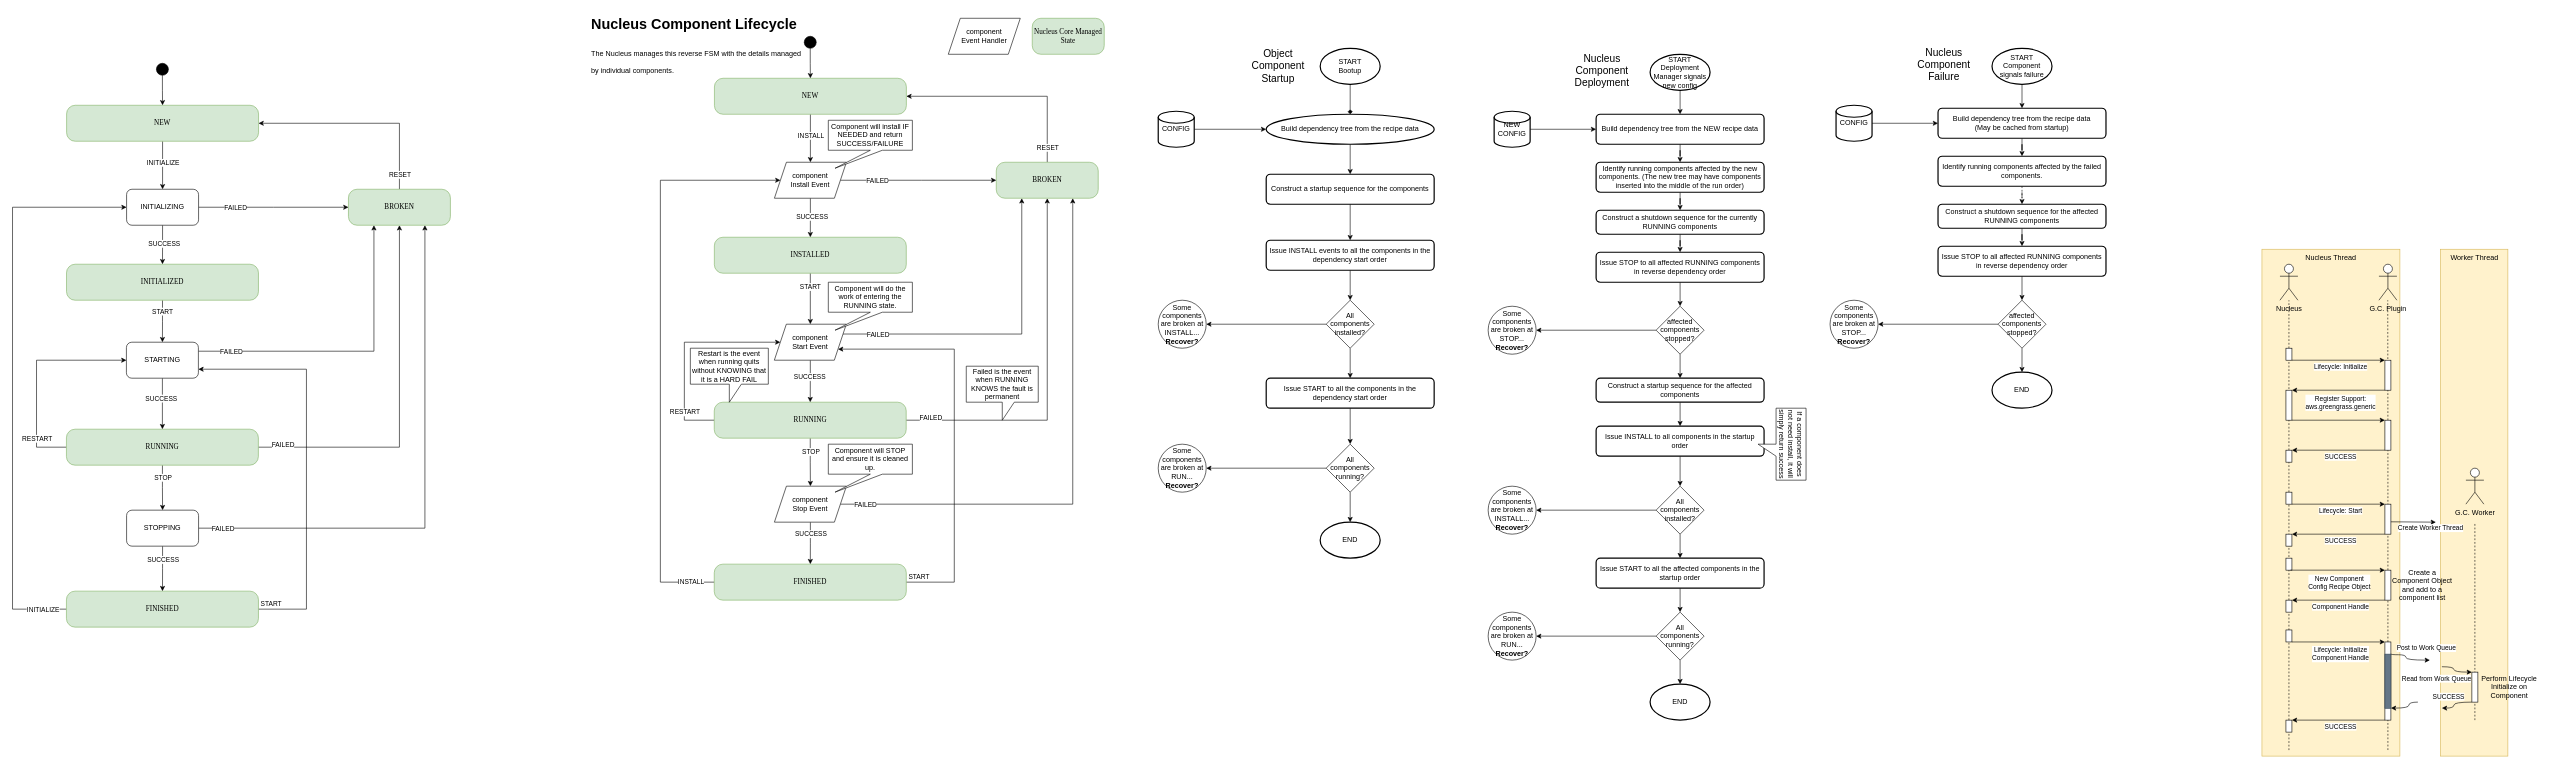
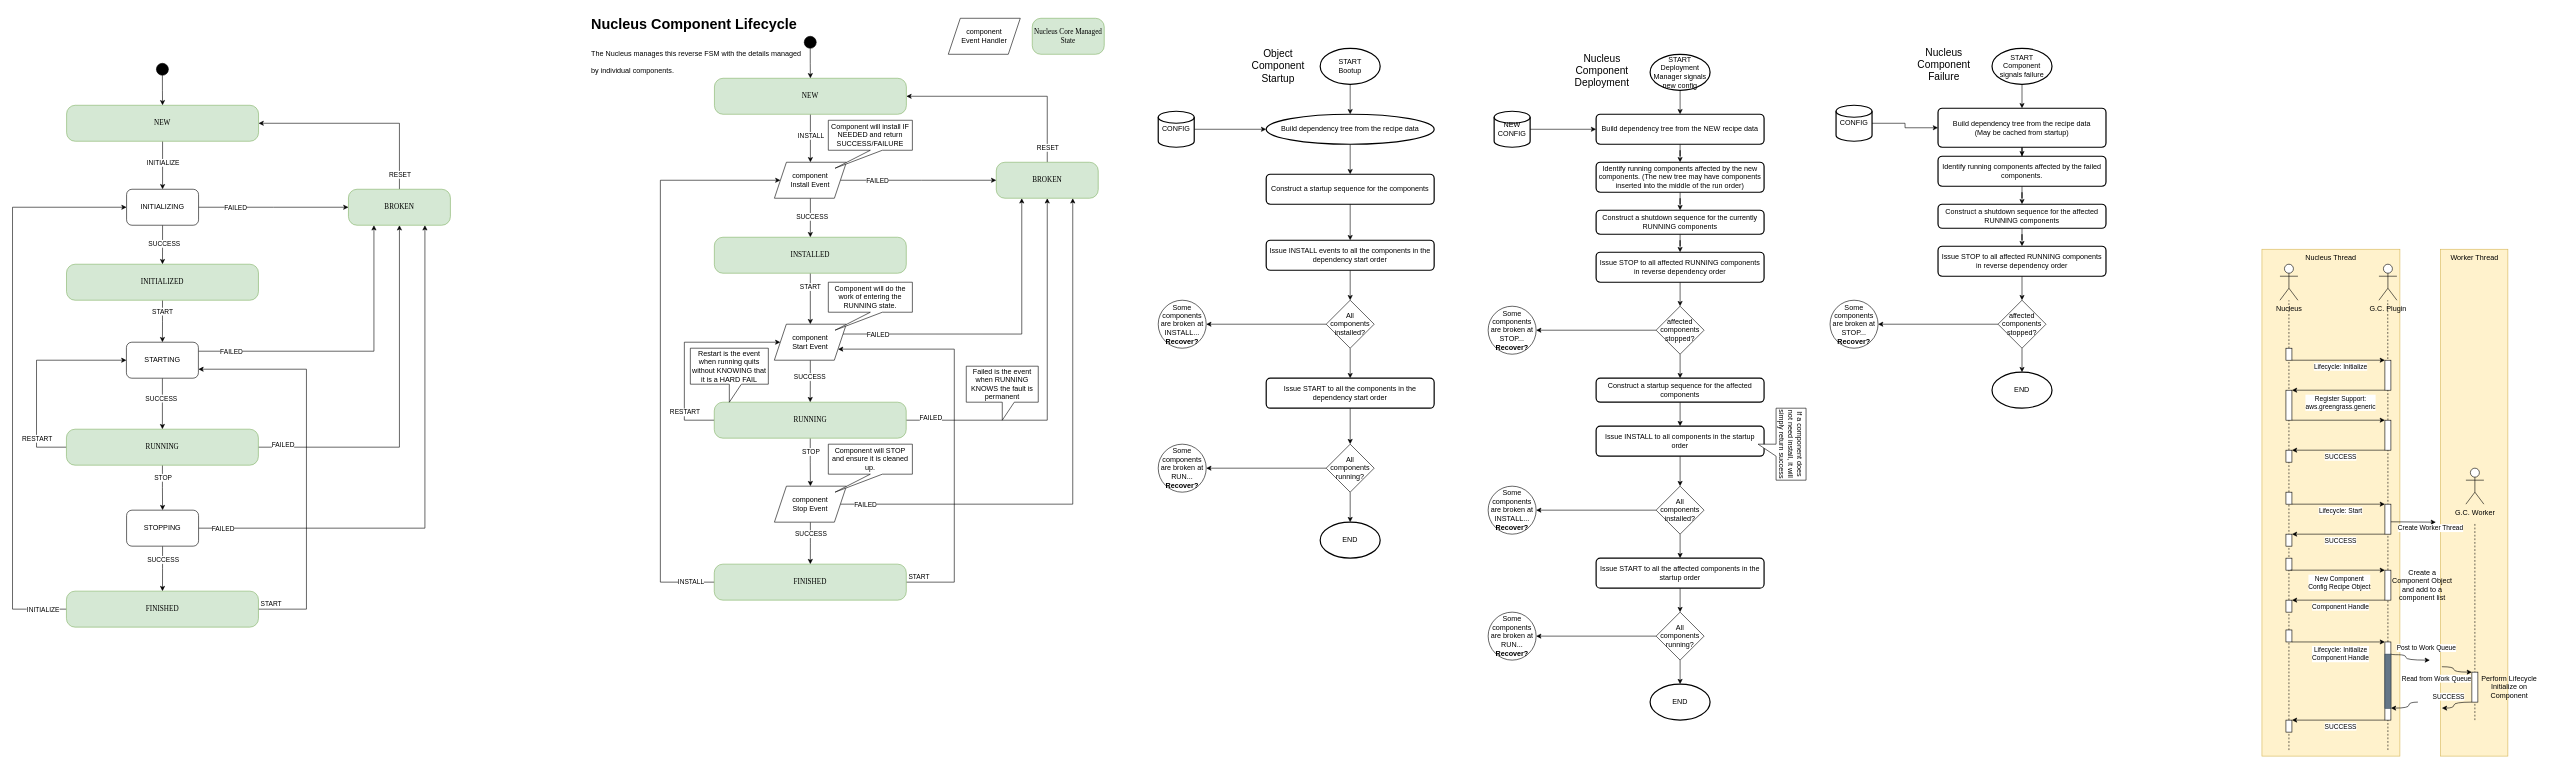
(1350, 108) -> (1350, 108)
(2022, 123) -> (2022, 128)
(2022, 197) -> (2022, 197)
